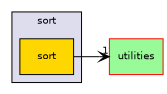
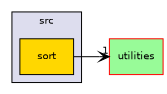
(47, 21) -> (47, 21)
